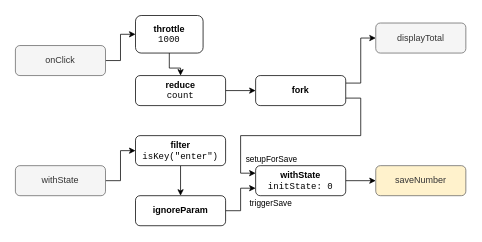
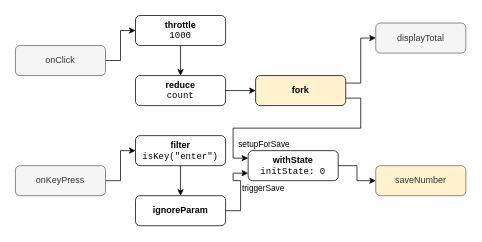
(169, 34) -> (180, 30)
(300, 90) -> (300, 90)
(60, 180) -> (60, 180)
(300, 180) -> (293, 165)
